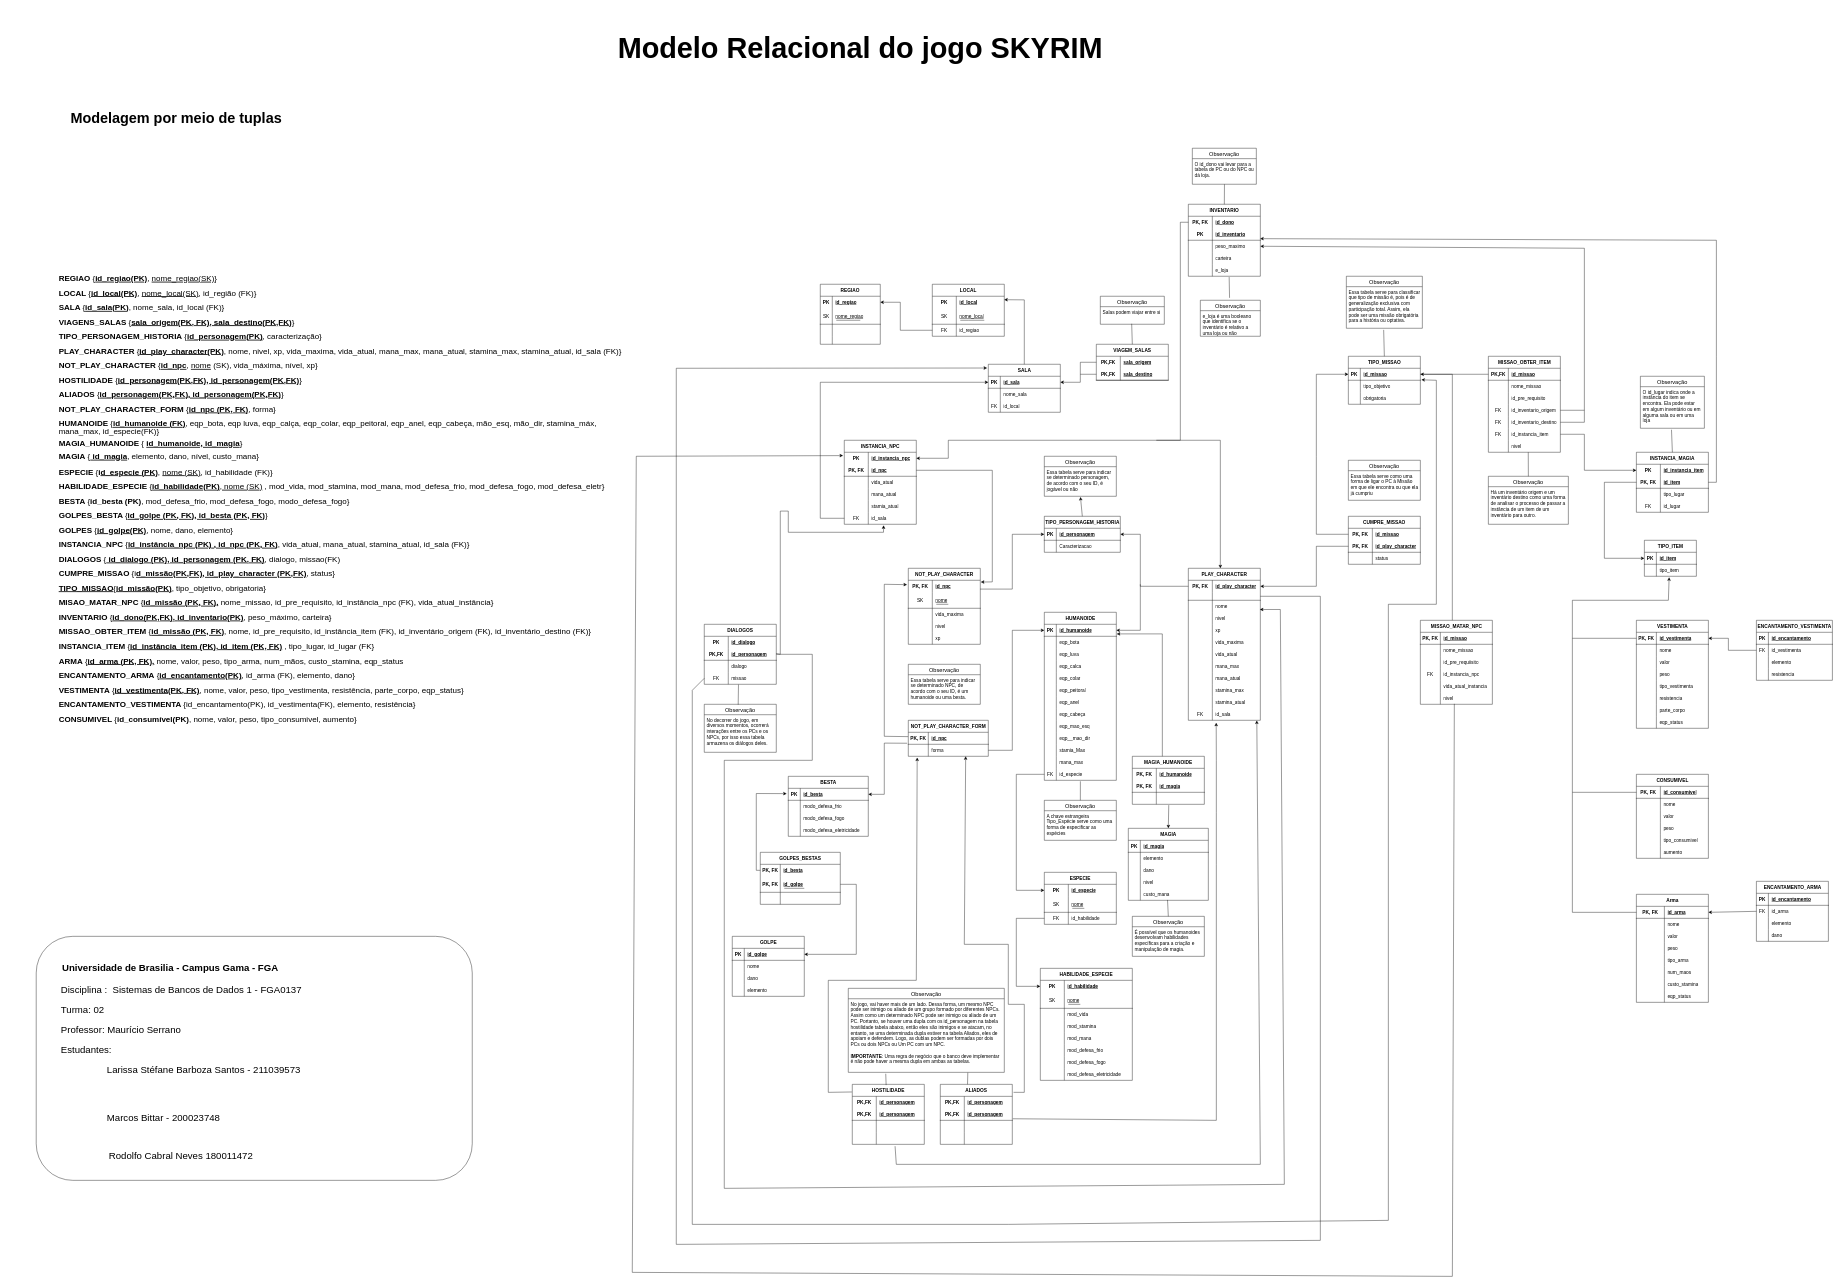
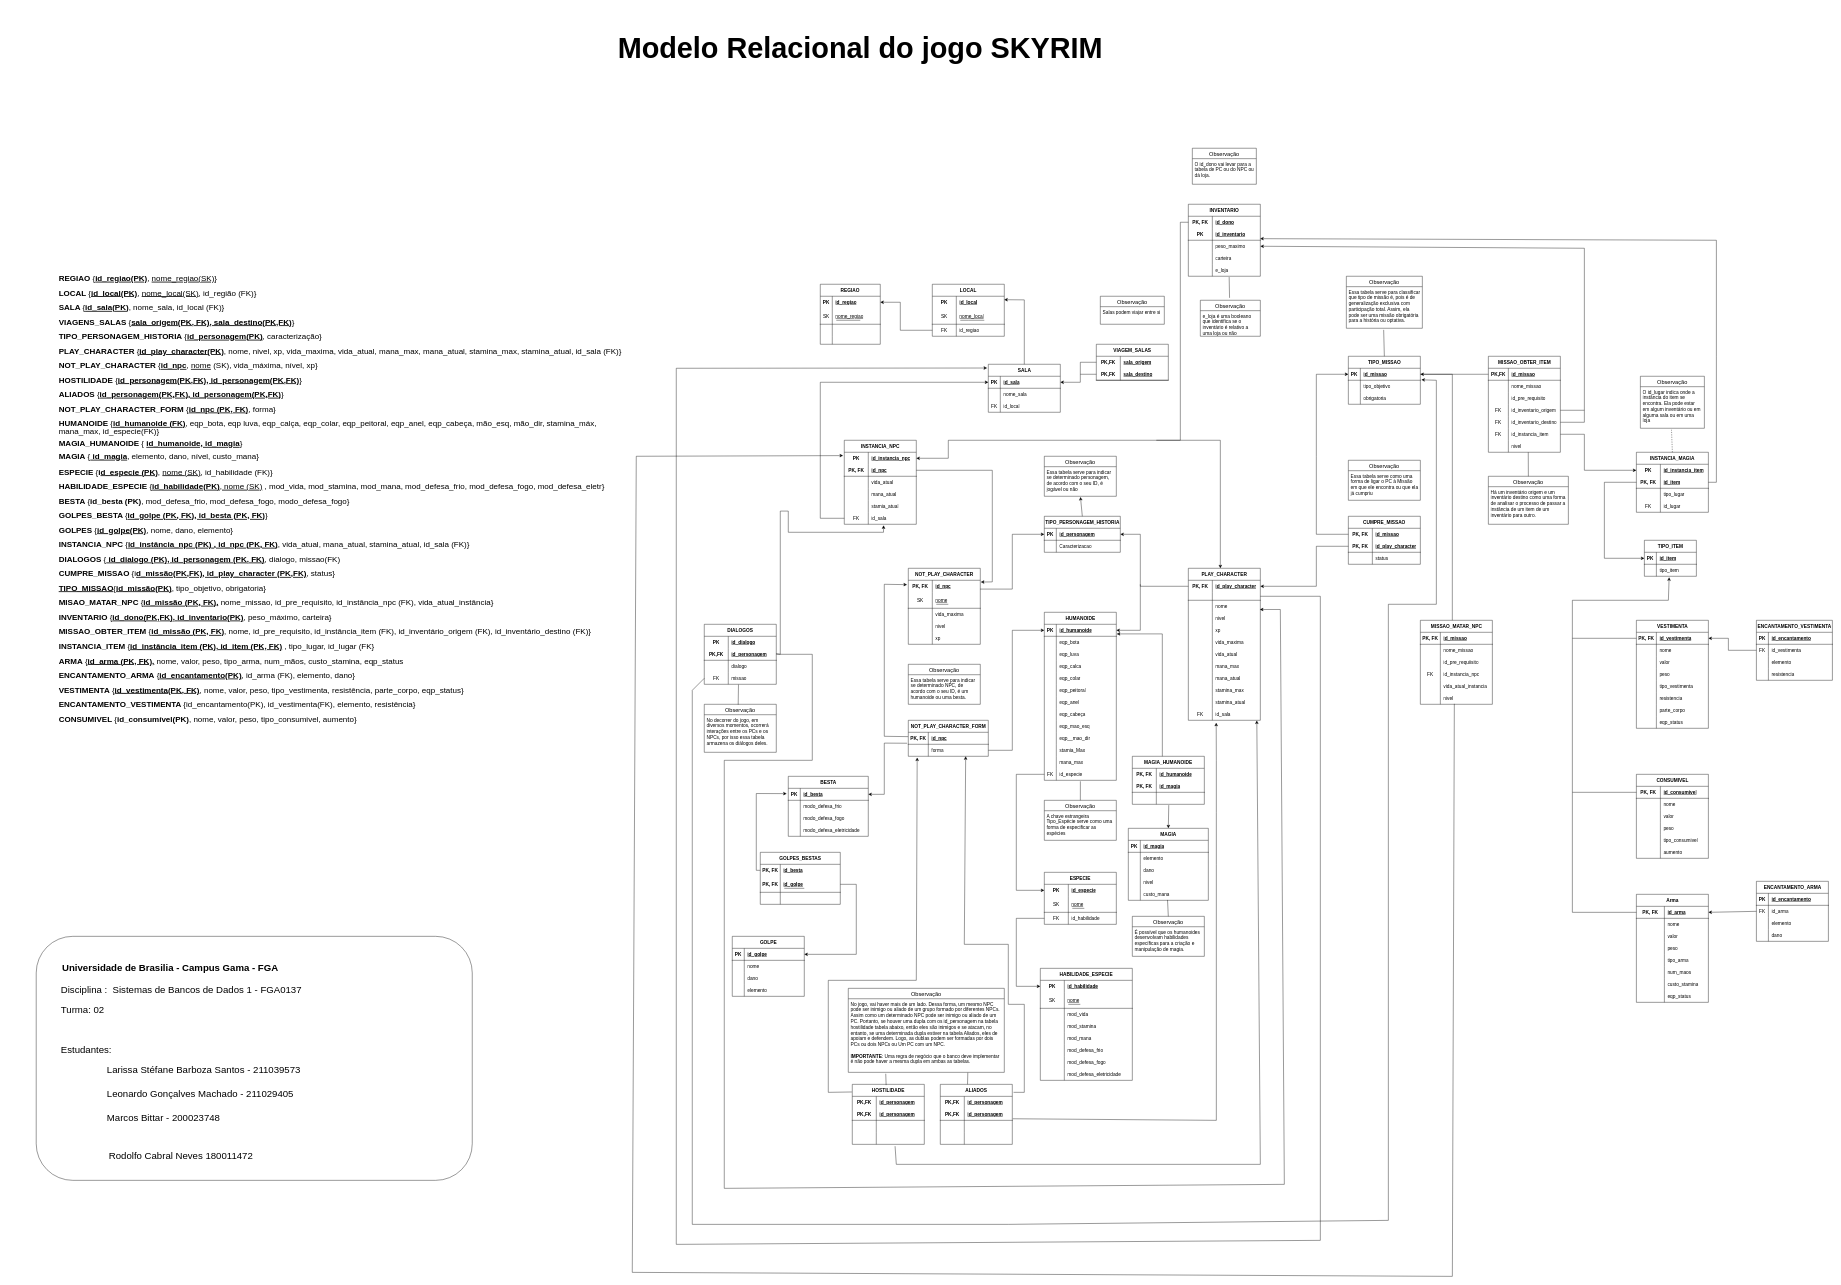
(176, 118) -> none
(1224, 196) -> none
(1132, 335) -> none
(1672, 441) -> (1672, 441)
(160, 1030) -> none
none -> (217, 1094)
